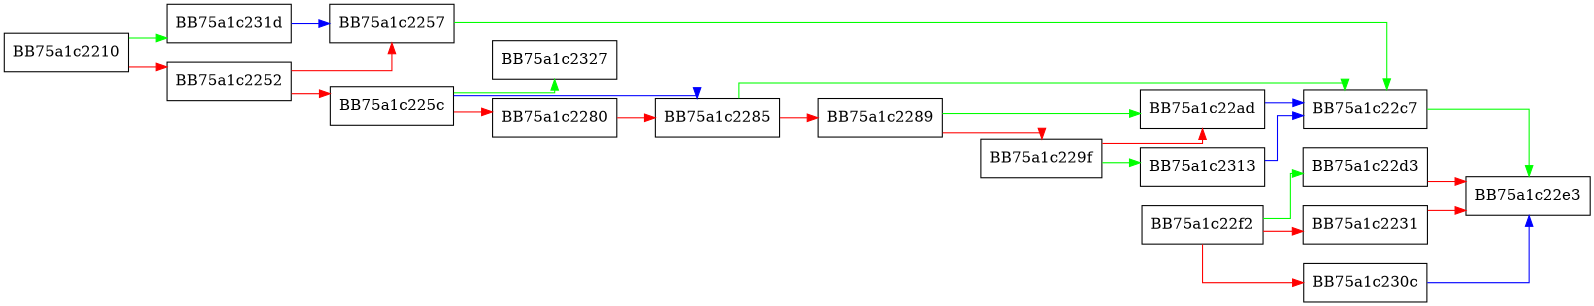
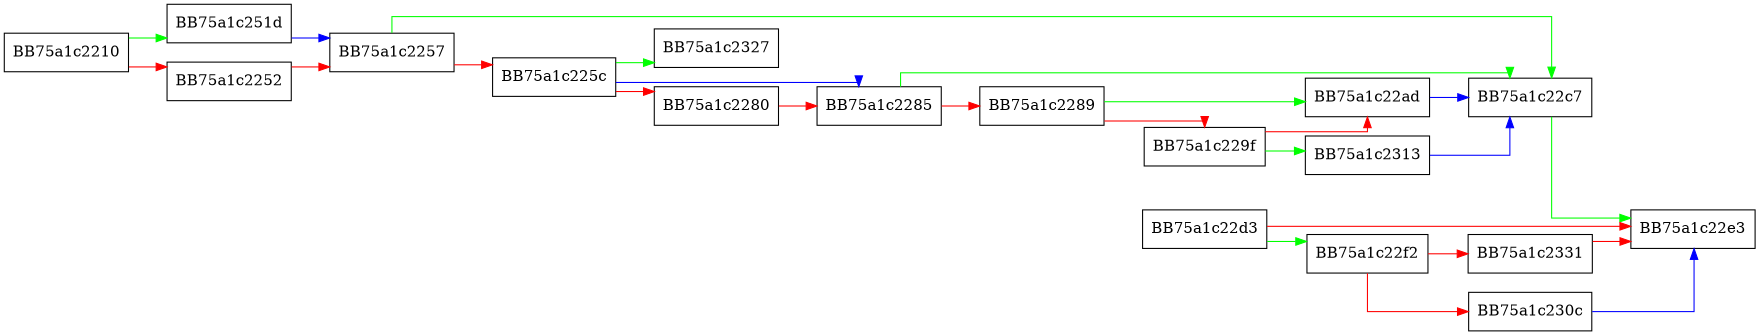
(229, 24) -> (229, 24)
(306, 94) -> (468, 65)
(1290, 209) -> (1281, 241)
(1365, 225) -> (1530, 254)
